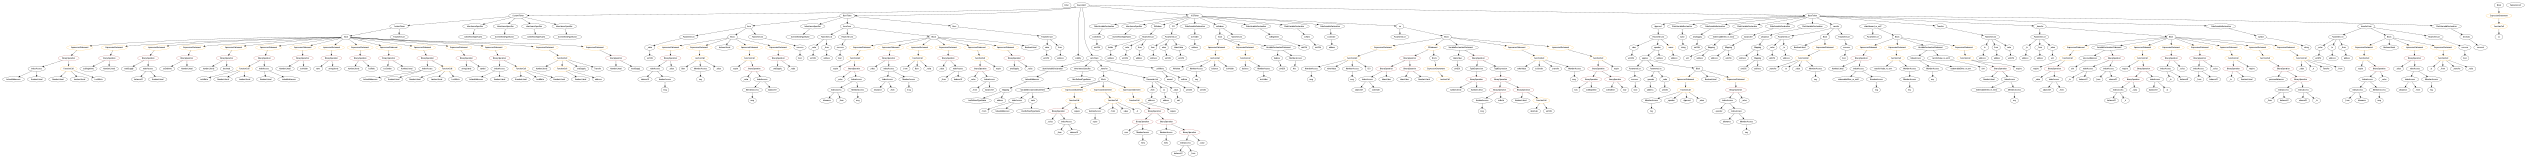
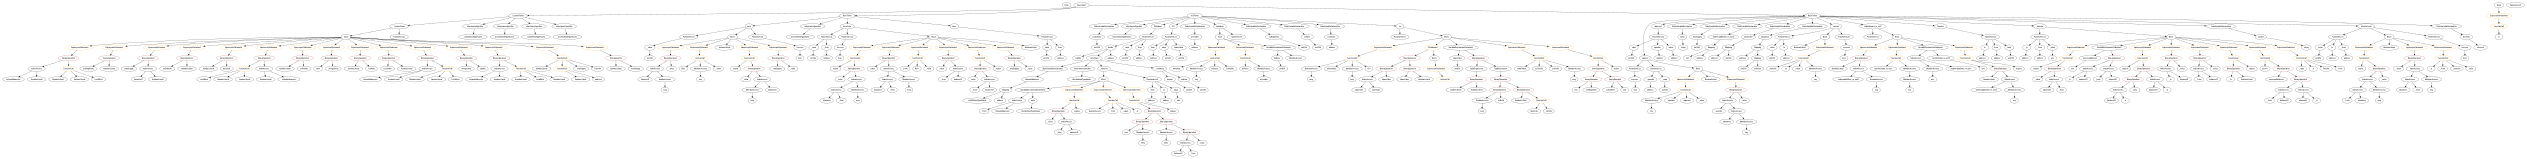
(1138, 10) -> none
none -> (1840, 21)
none -> (2088, 21)
(1078, 31) -> (1095, 53)
(1085, 32) -> (1103, 52)
(1671, 48) -> (1671, 48)
(1652, 52) -> (1711, 18)
(1295, 69) -> none
none -> (2265, 69)
(1095, 122) -> none
